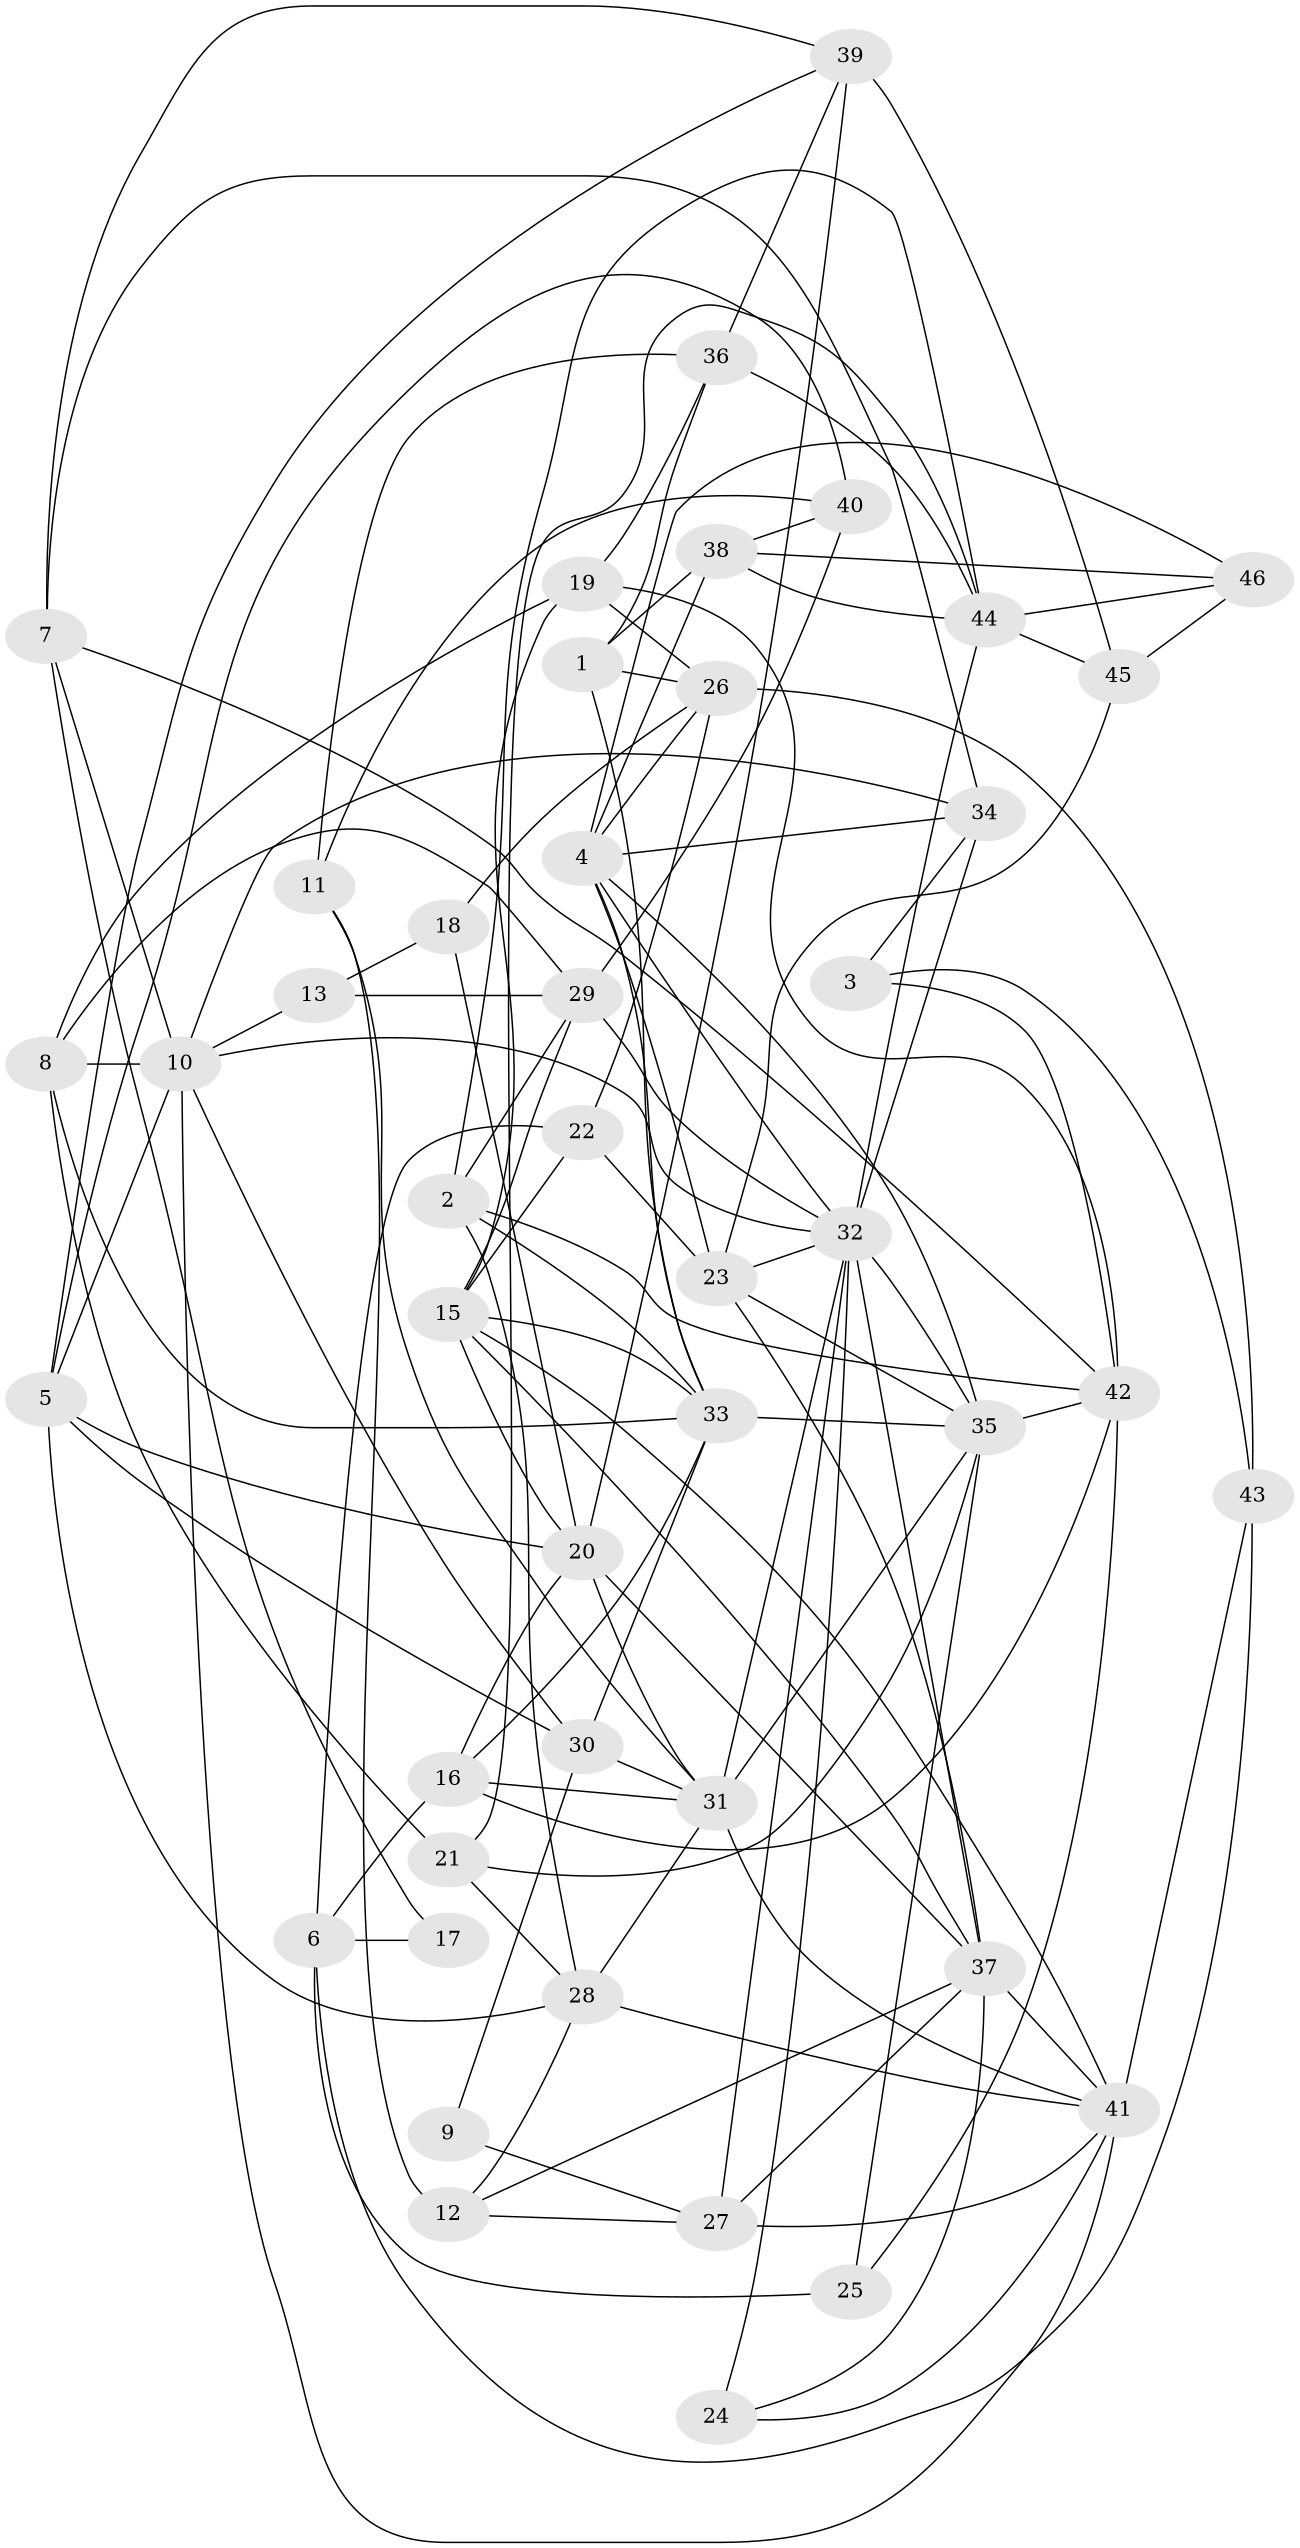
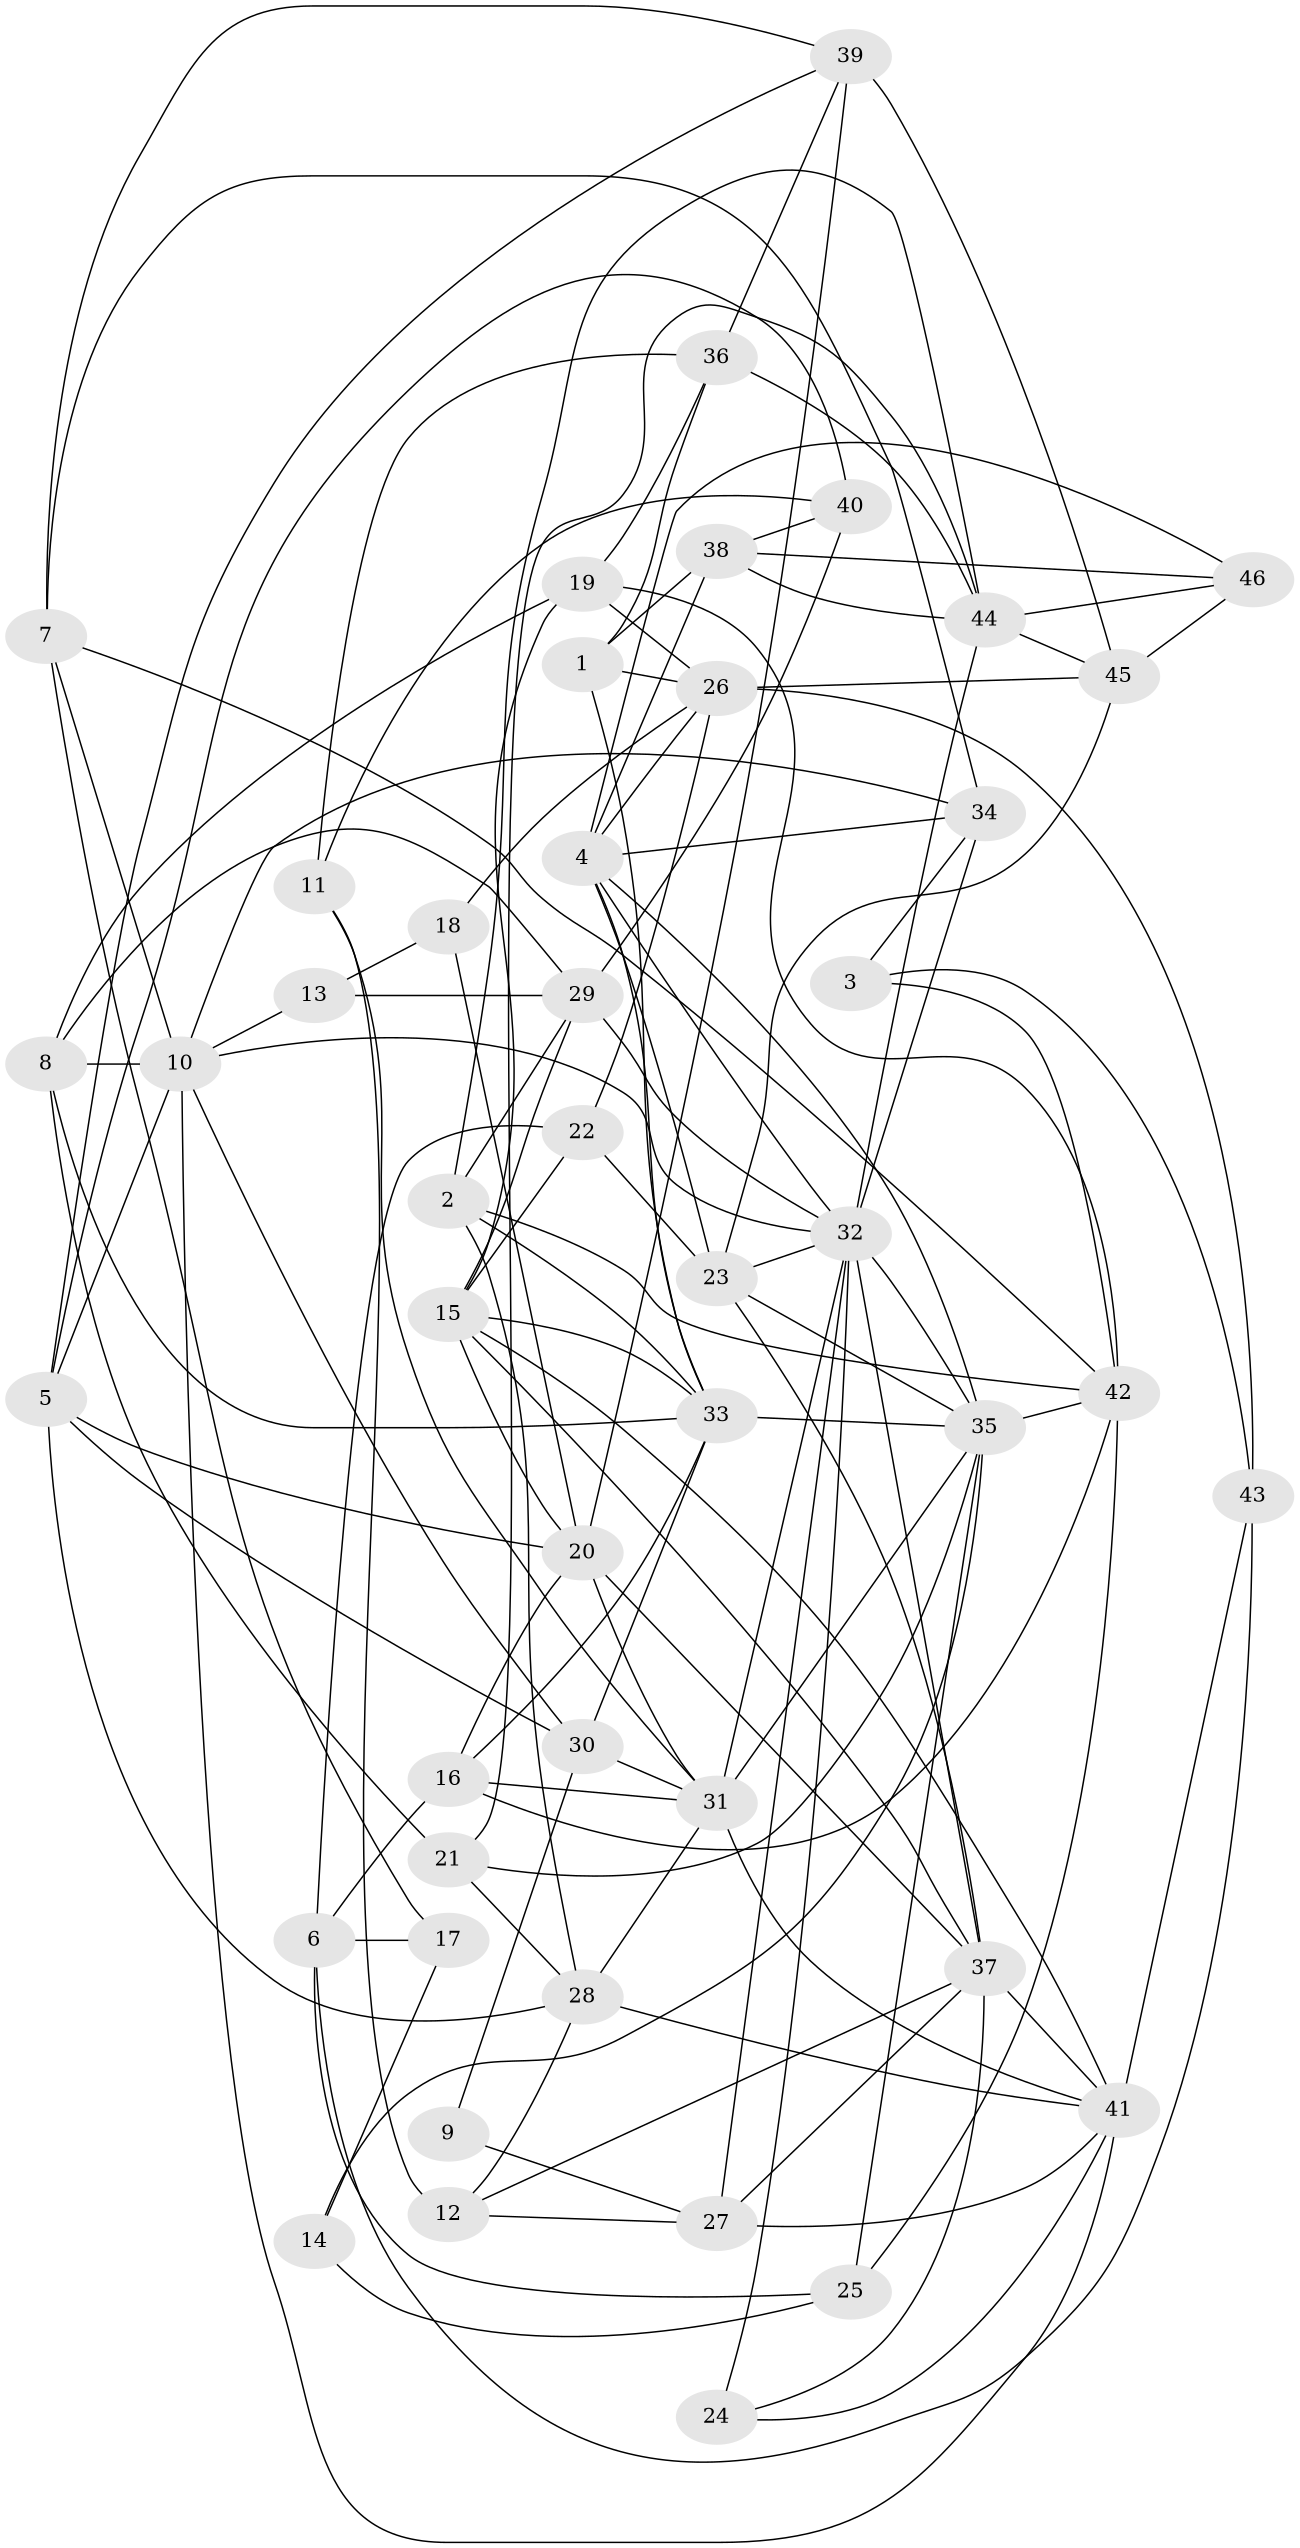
none -> (918, 683)
none -> (314, 2241)
